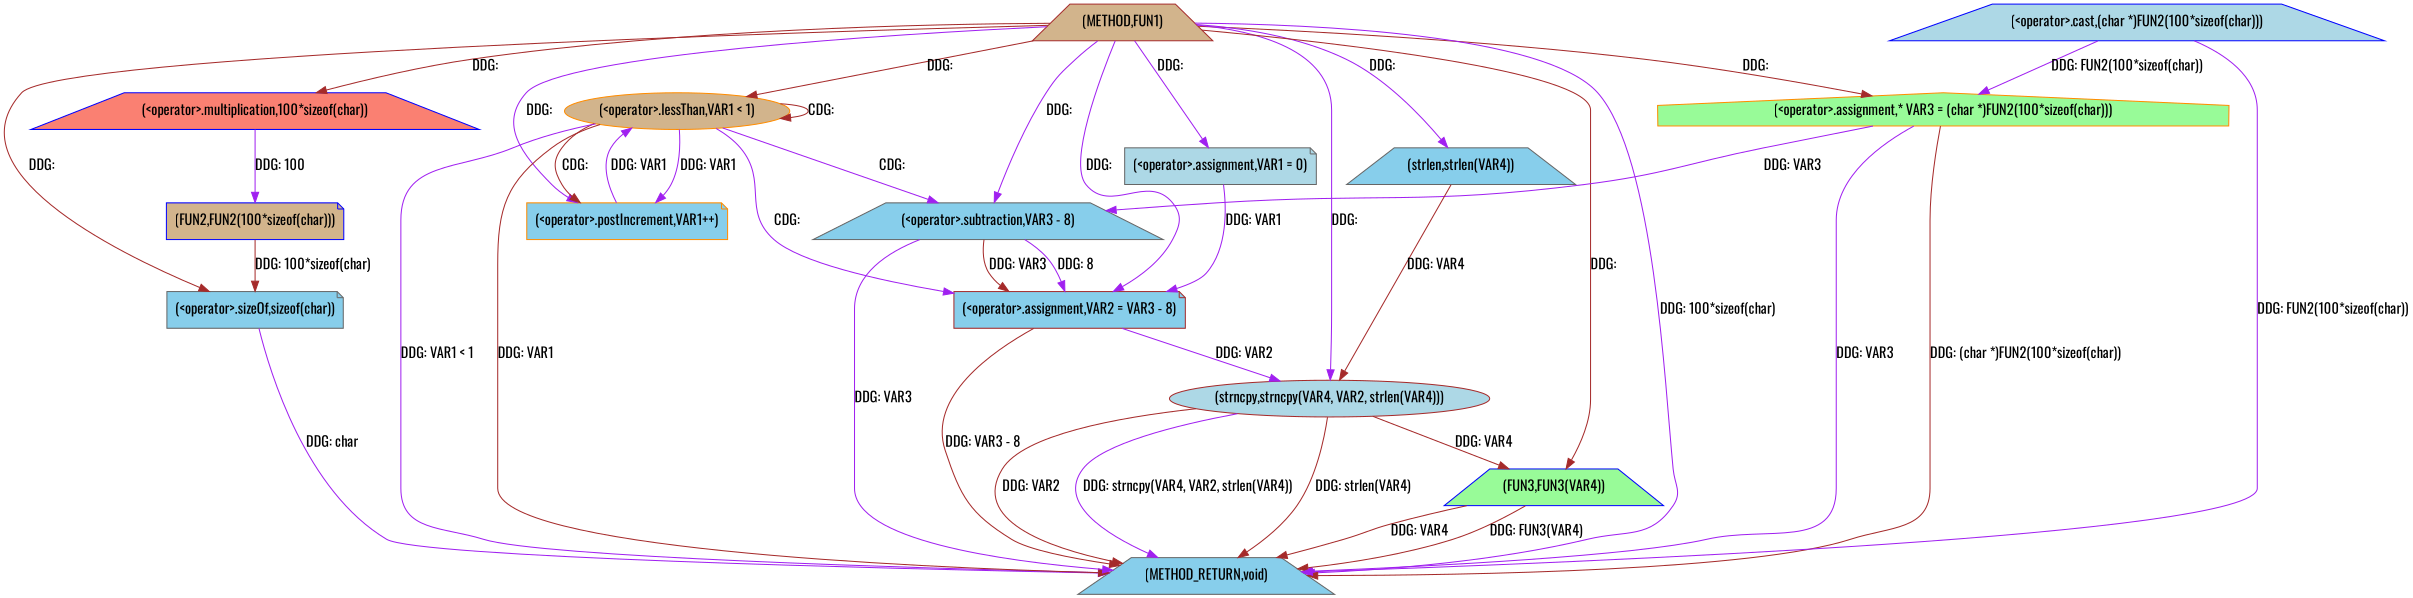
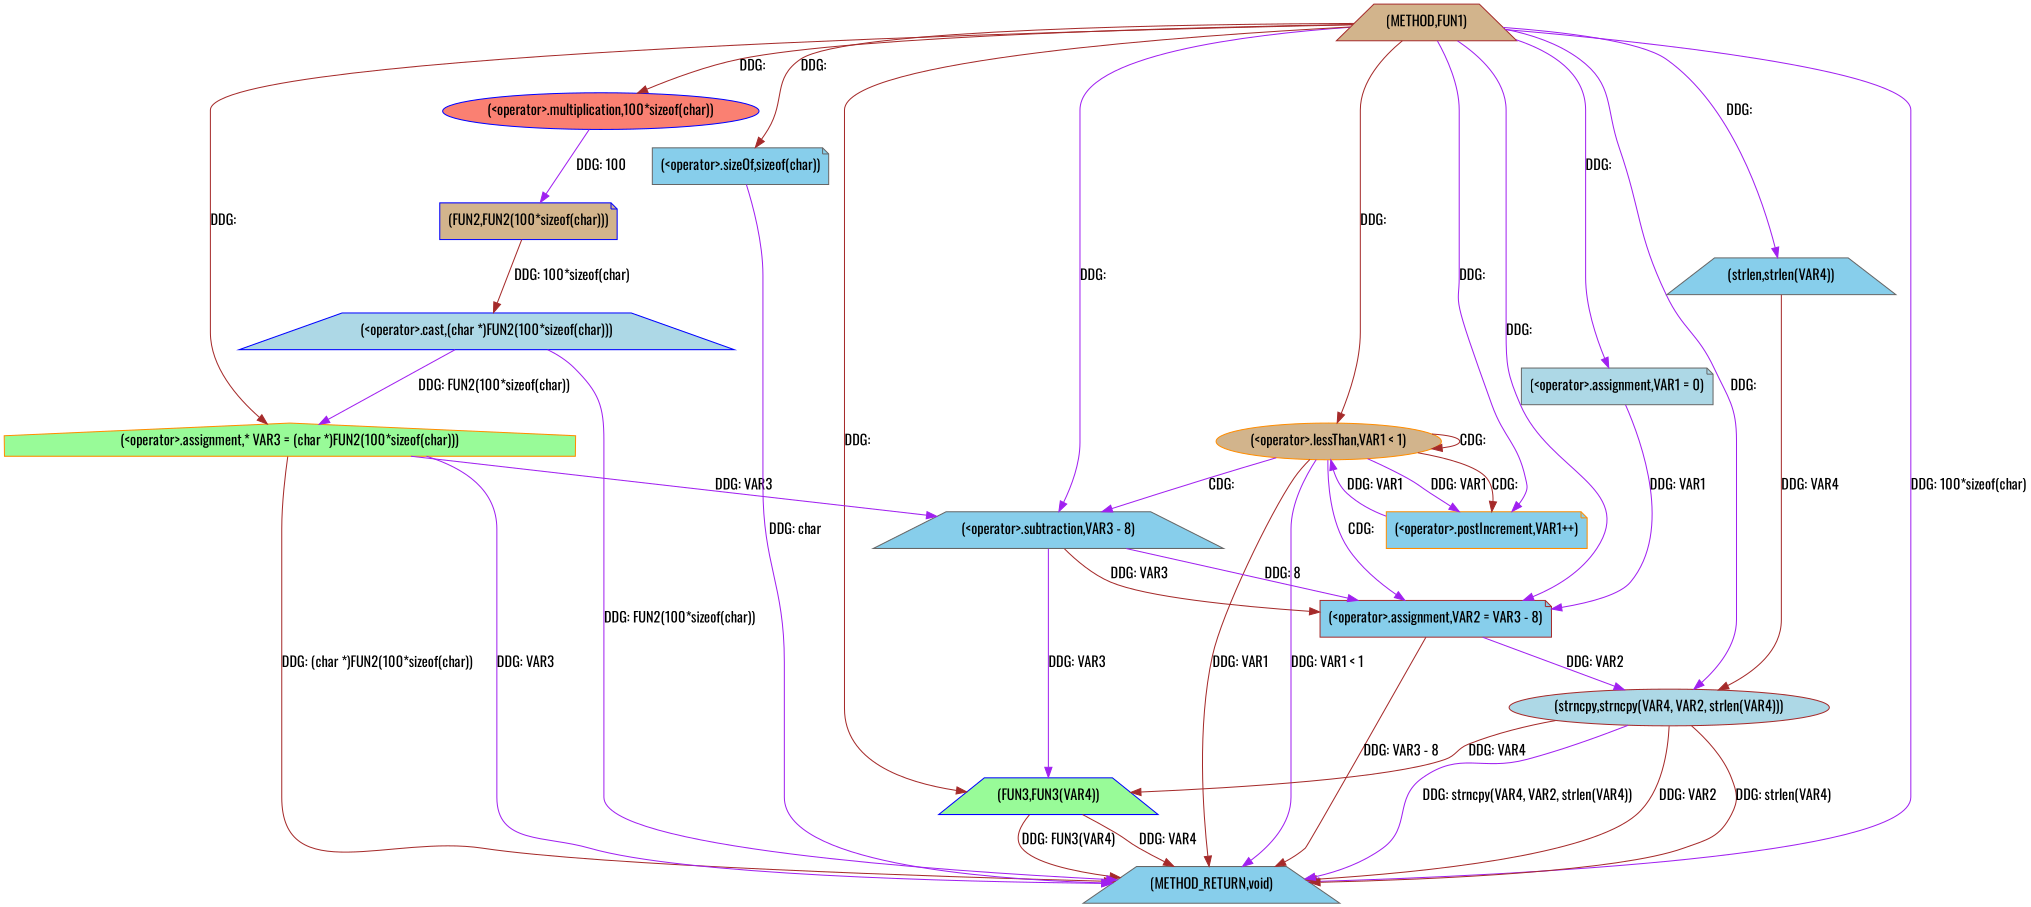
(255, 111) -> (601, 111)
(255, 260) -> (510, 271)
(855, 485) -> (1048, 658)
